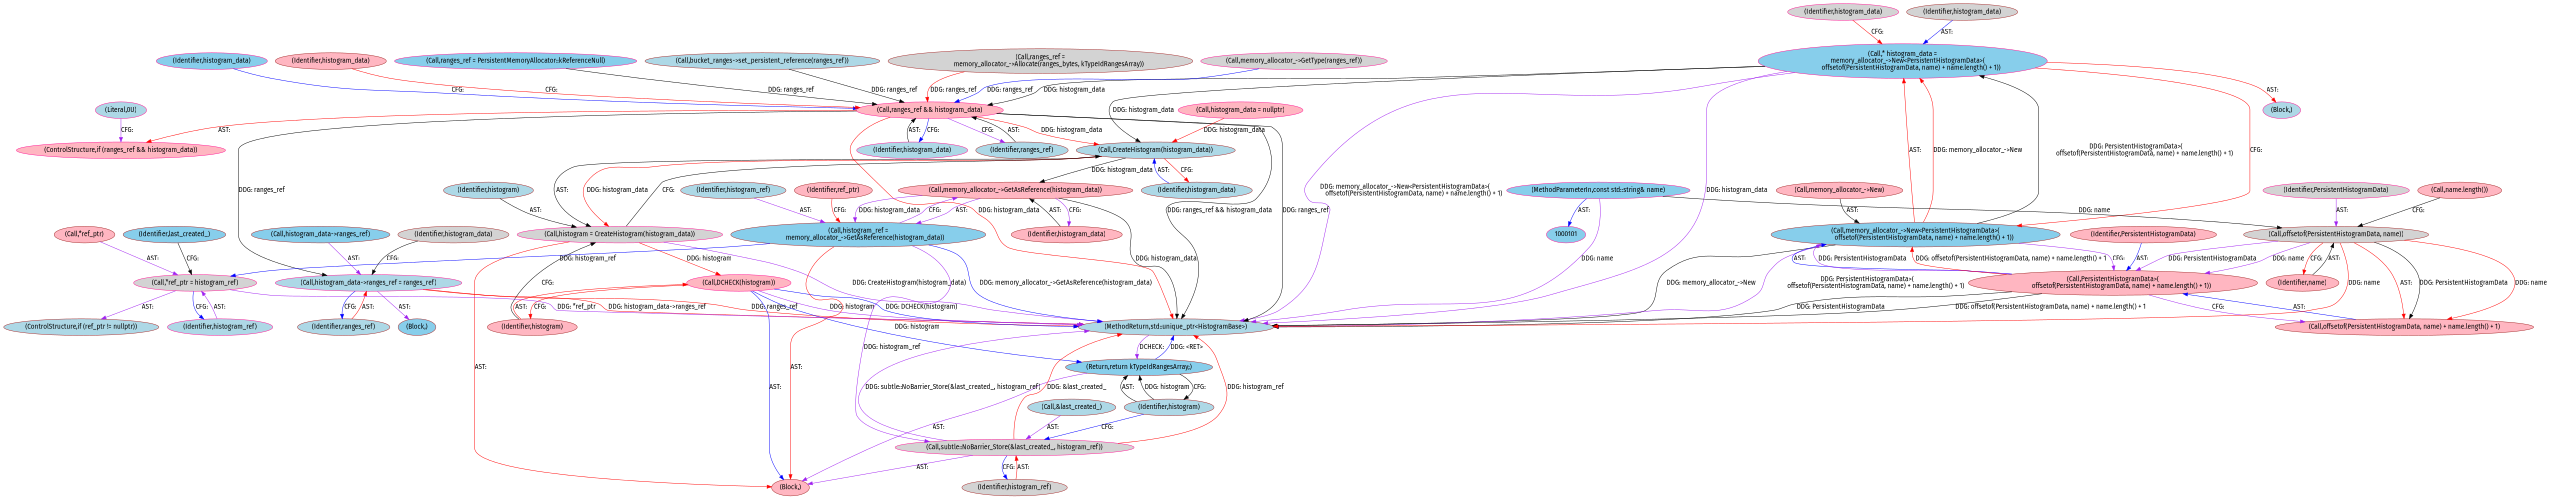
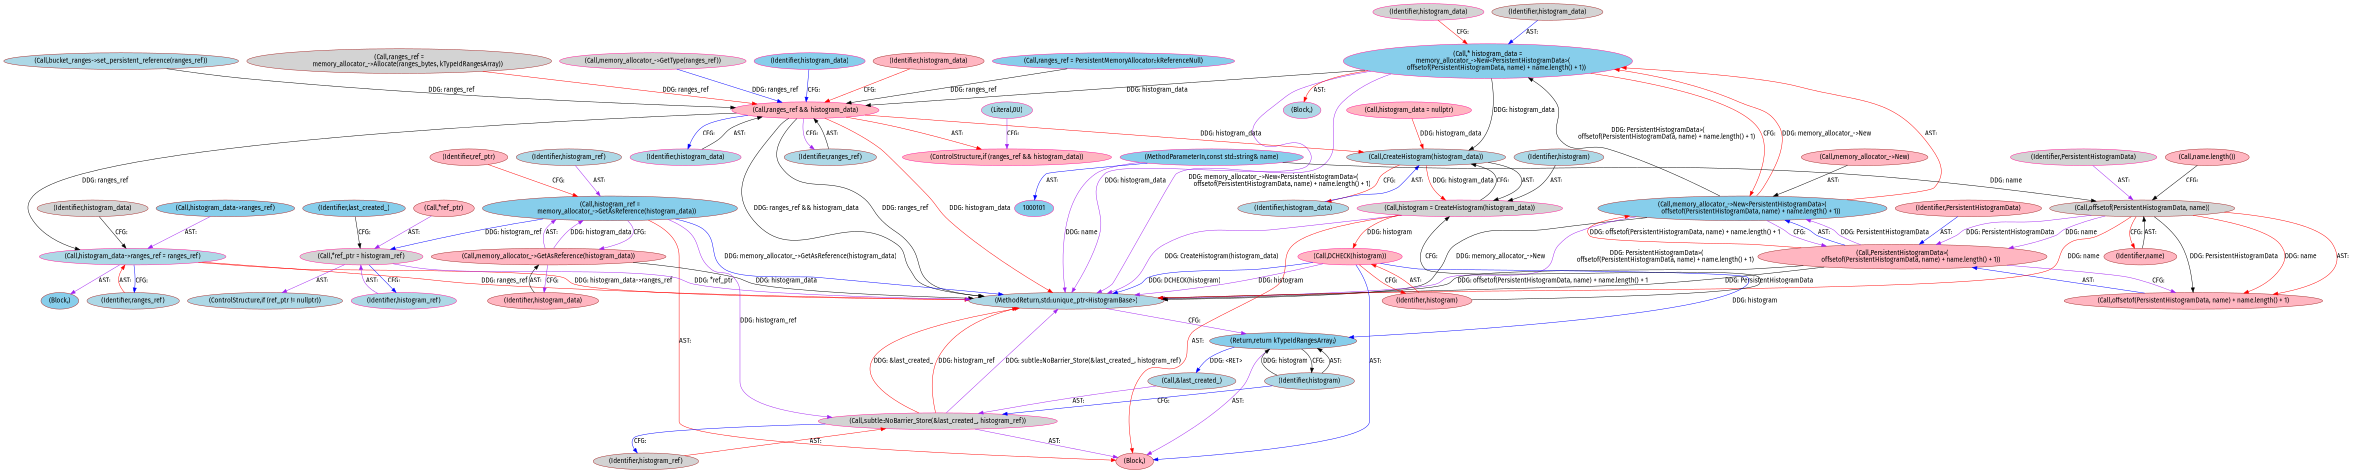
(1085, 169) -> none
(1153, 347) -> (1195, 321)
(1166, 351) -> (1215, 355)
